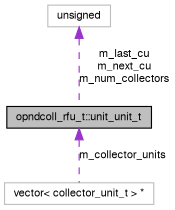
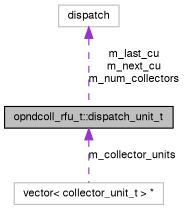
(79, 16) -> (89, 16)
(79, 117) -> (89, 117)
